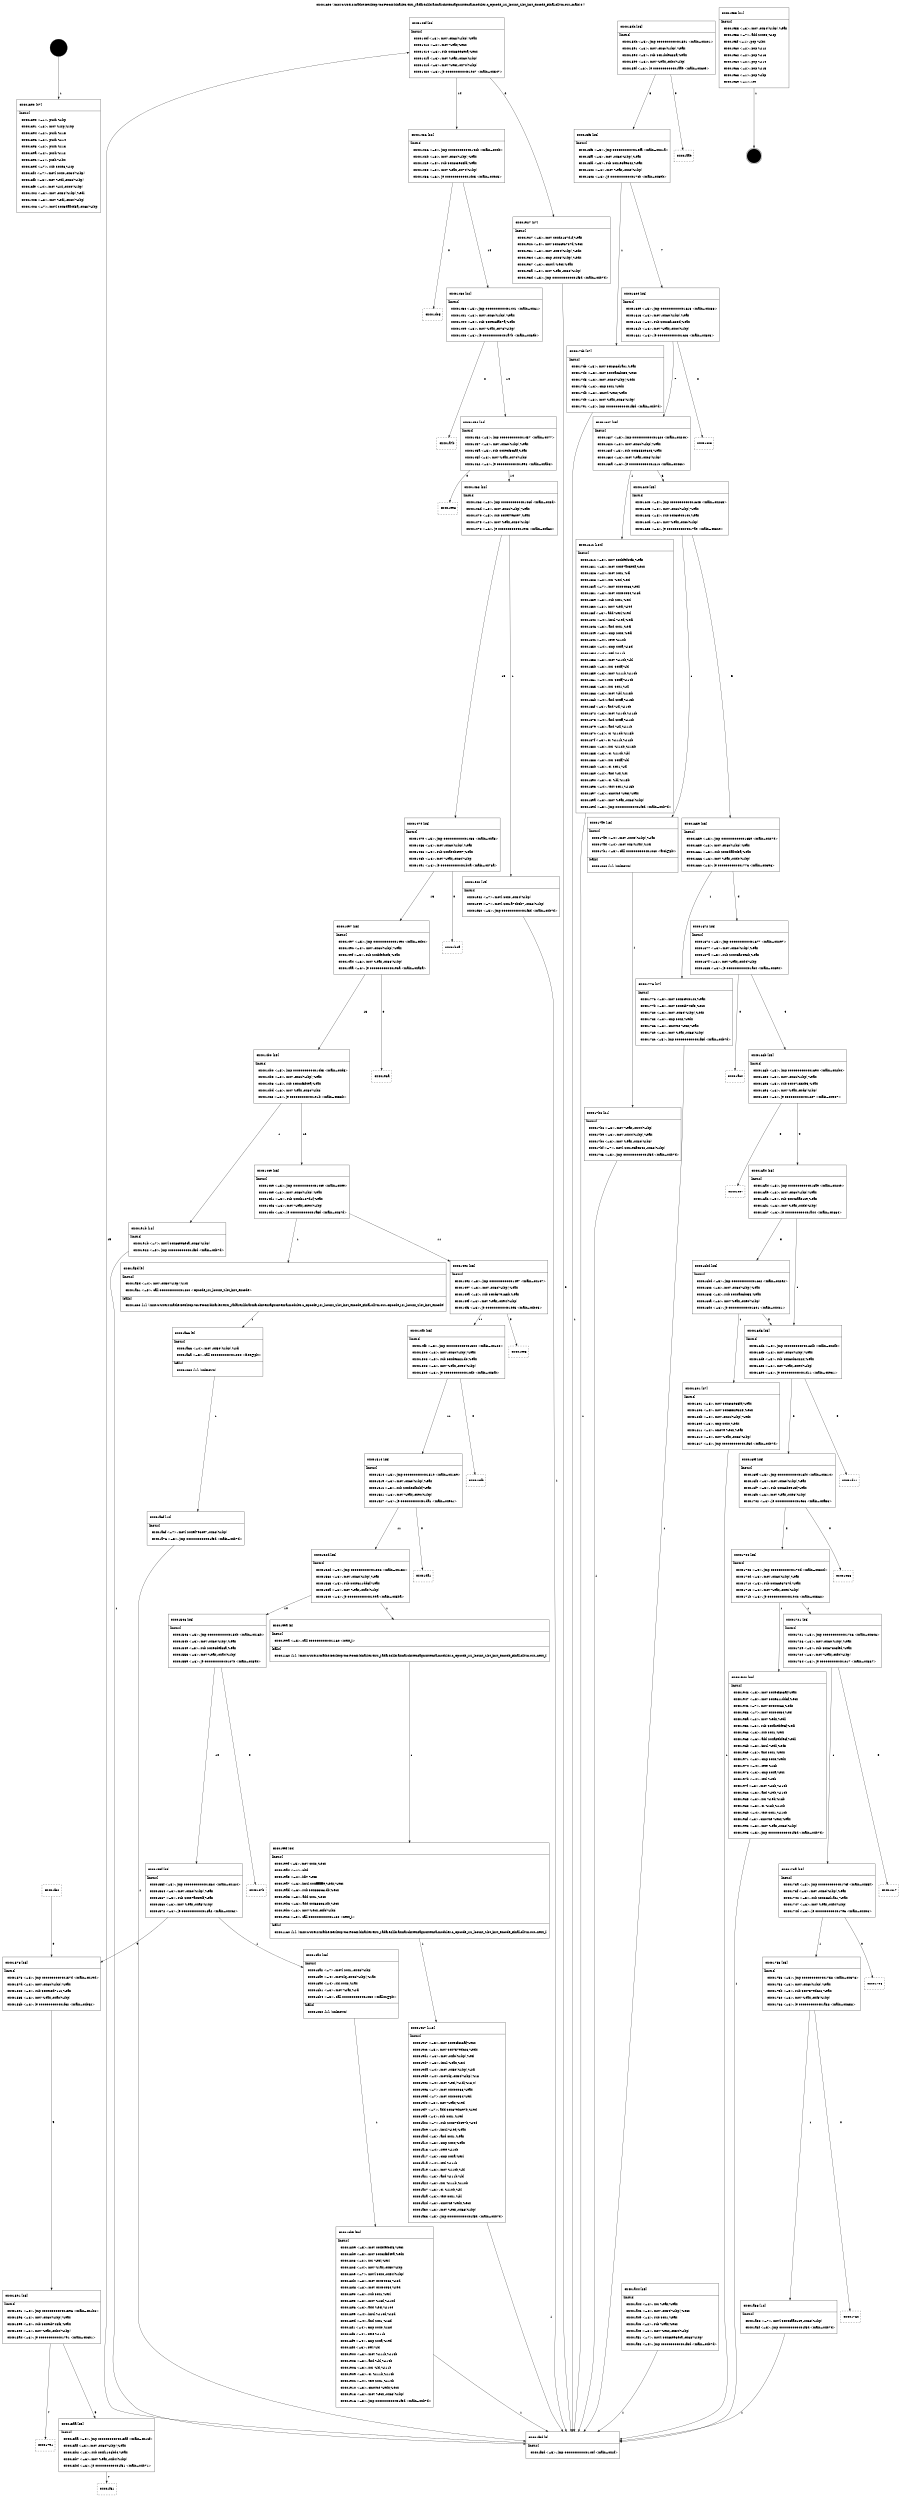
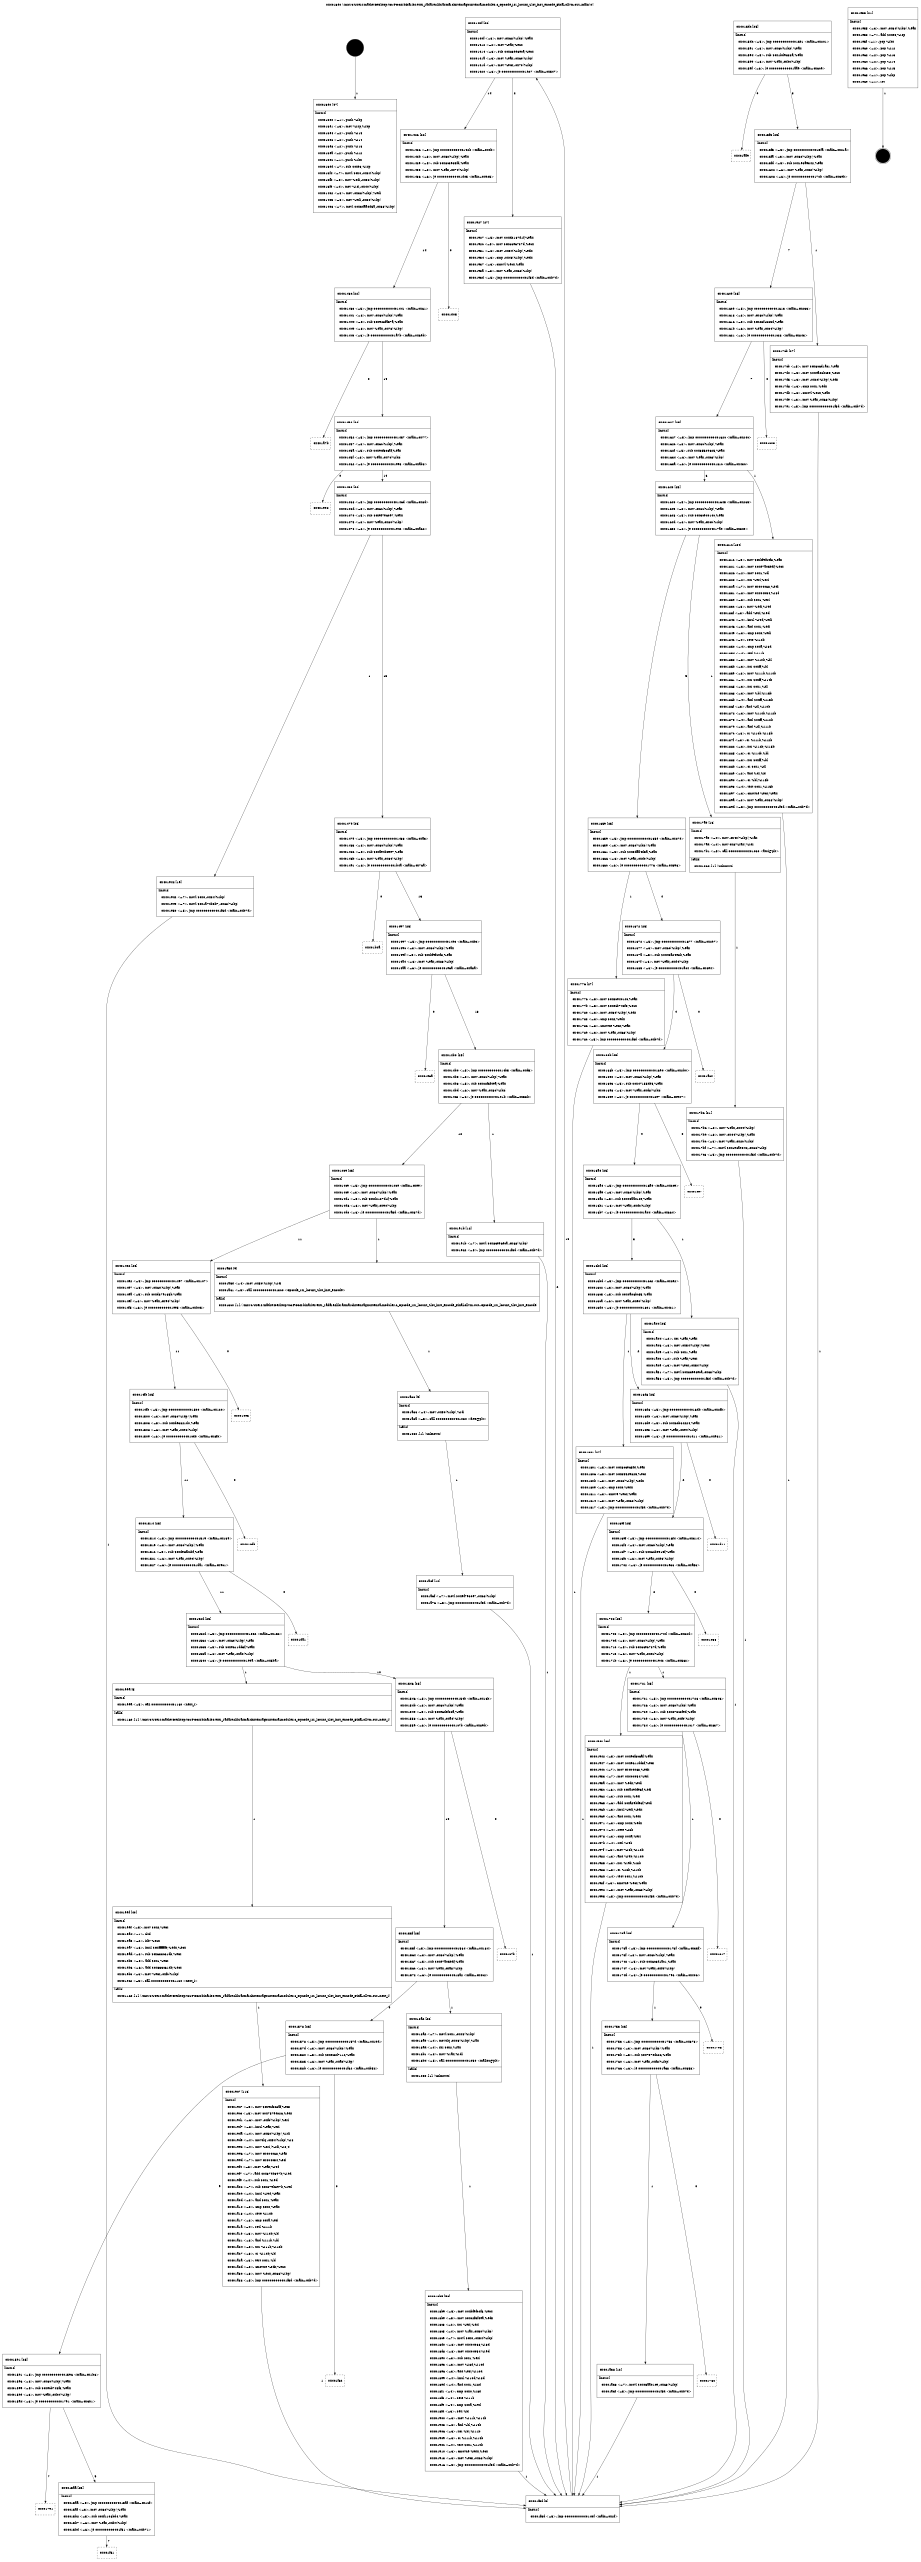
(795, 1271) -> (684, 1264)
(52, 1926) -> (335, 2224)
